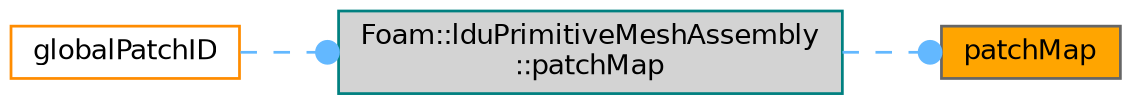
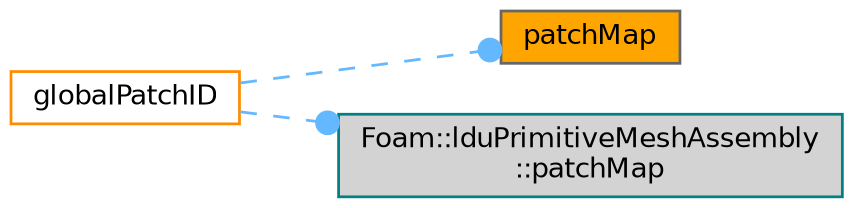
(881, 52) -> (359, 67)
